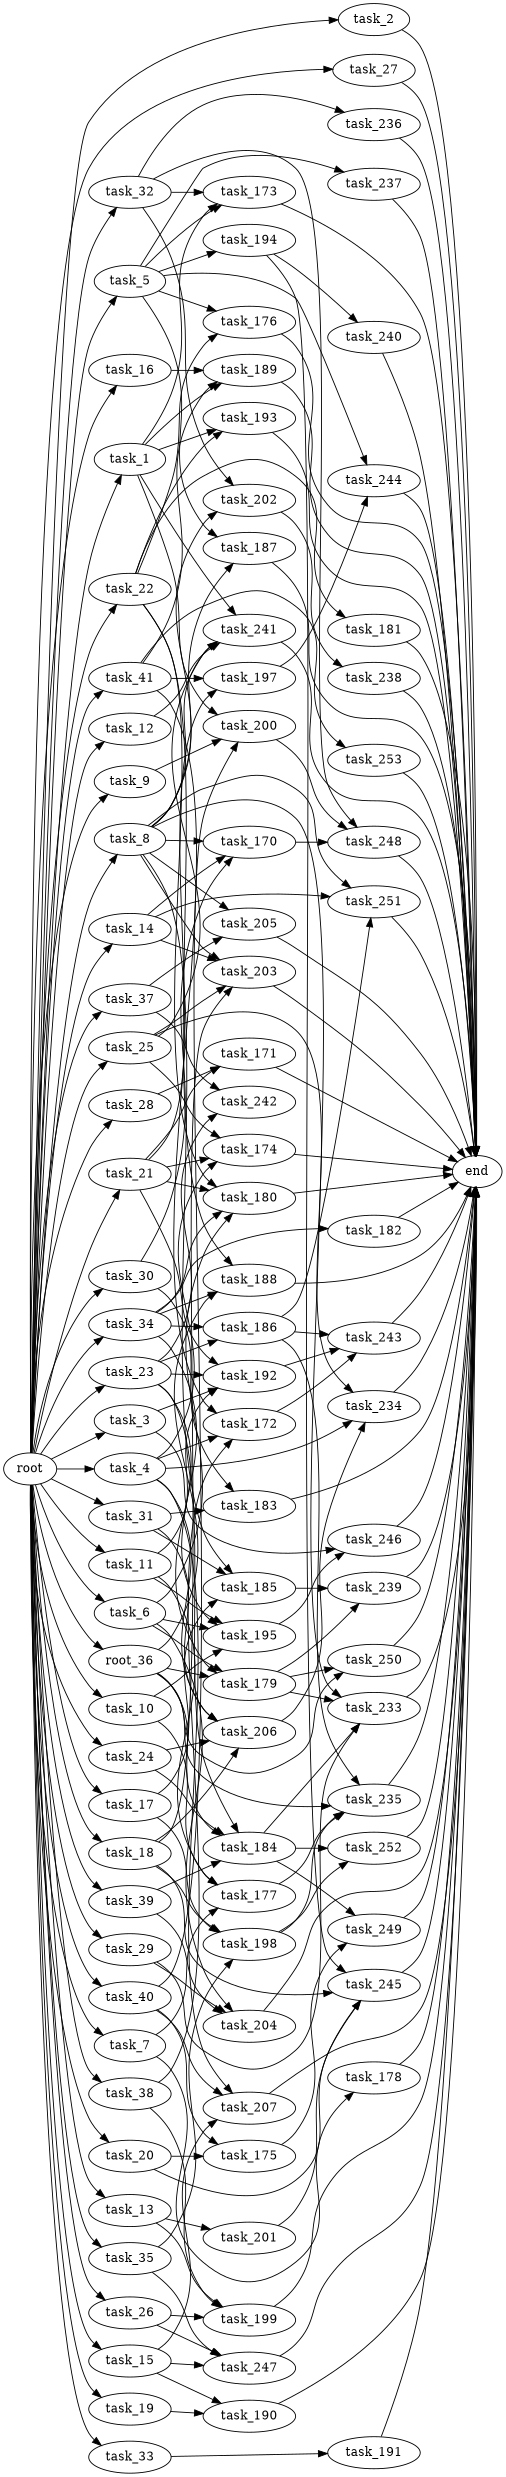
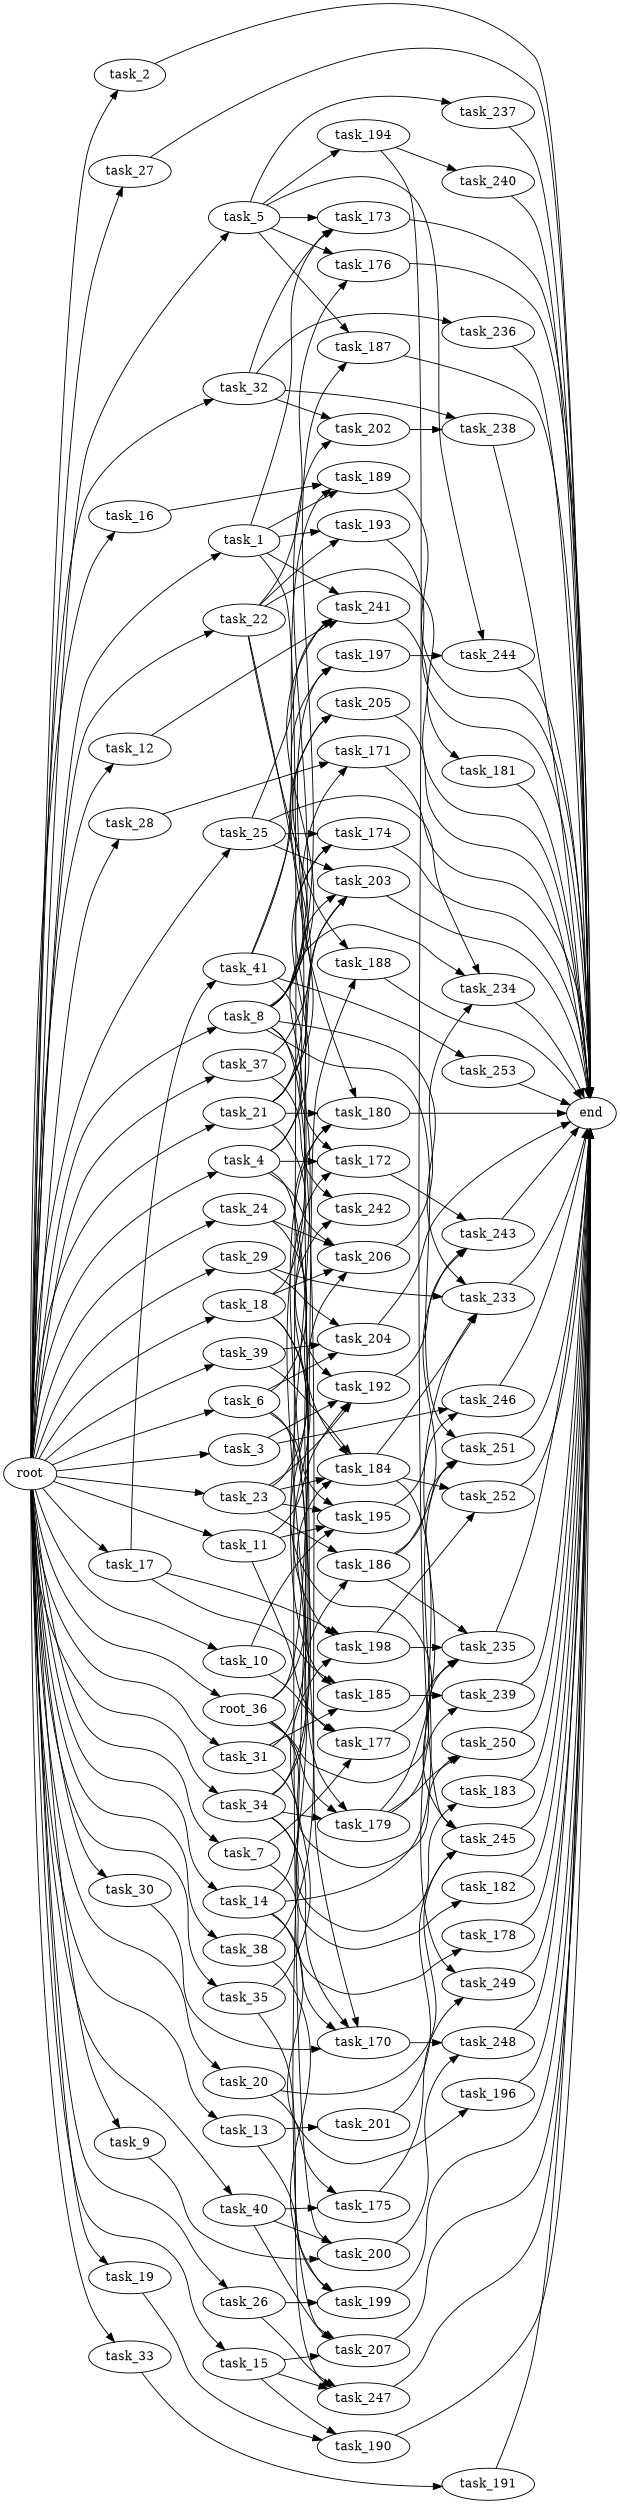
(321, 421) -> (367, 398)
(46, 1072) -> (144, 1277)
(184, 1304) -> (307, 1946)
(191, 1386) -> none
none -> (488, 2094)
